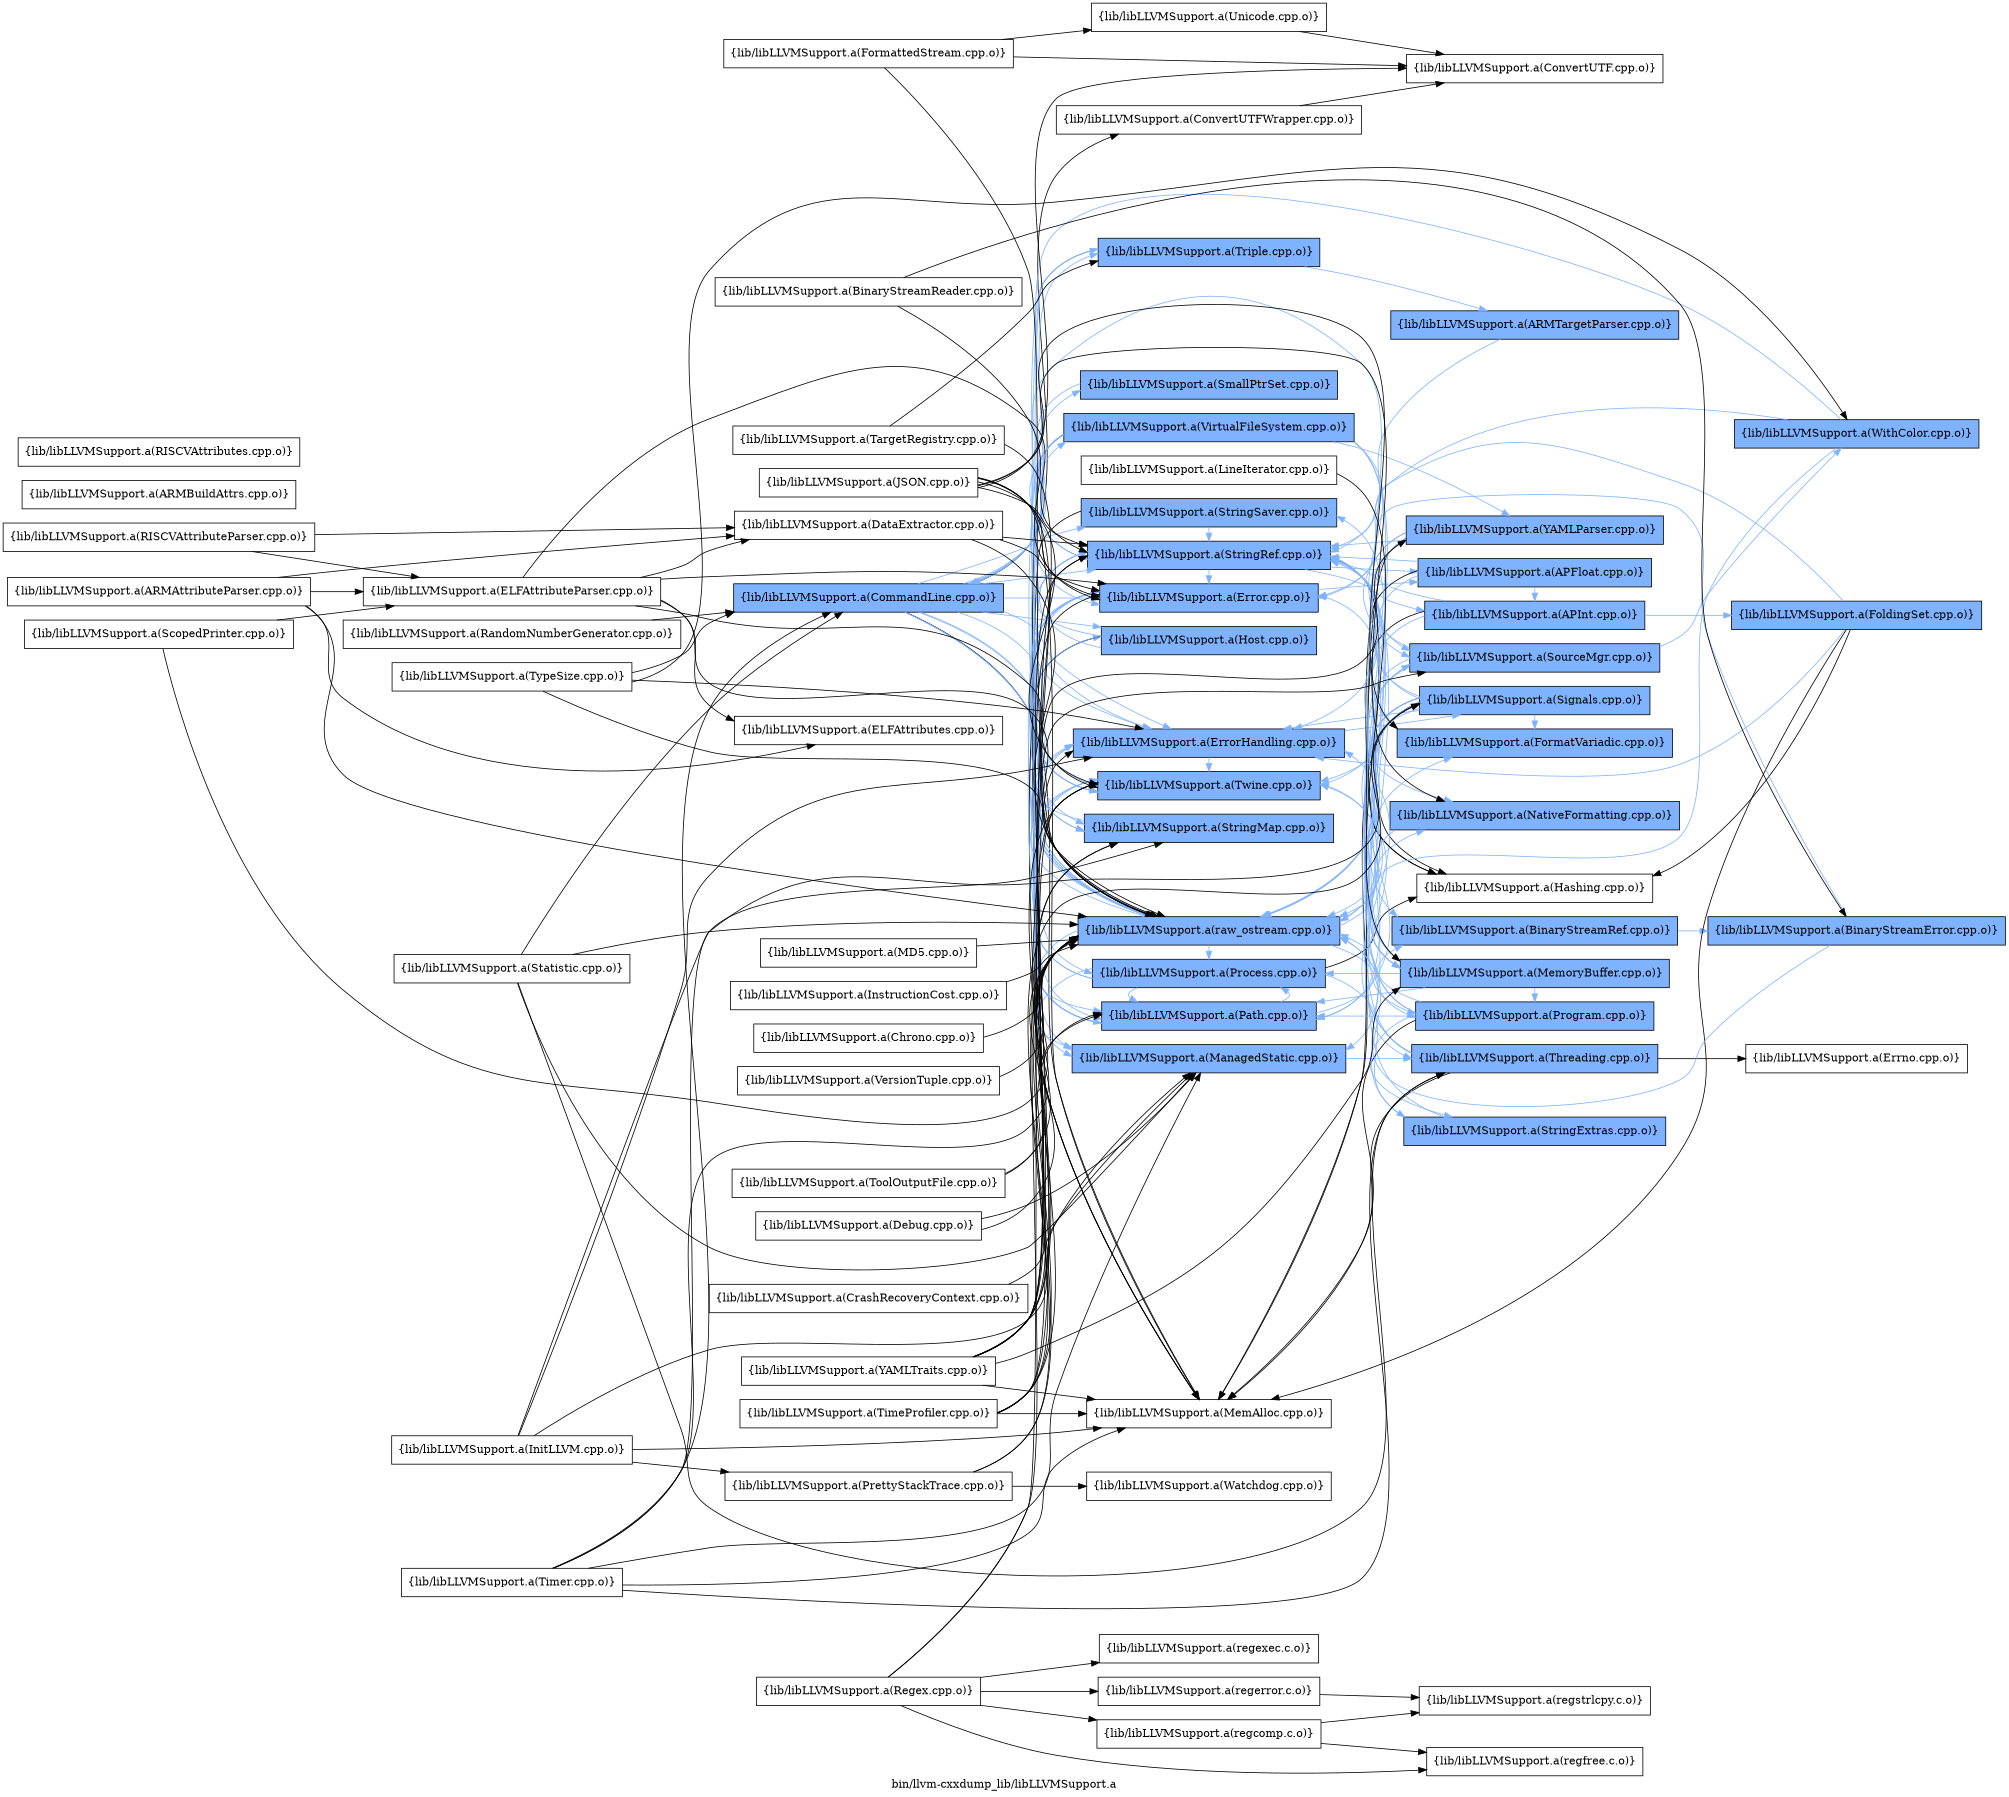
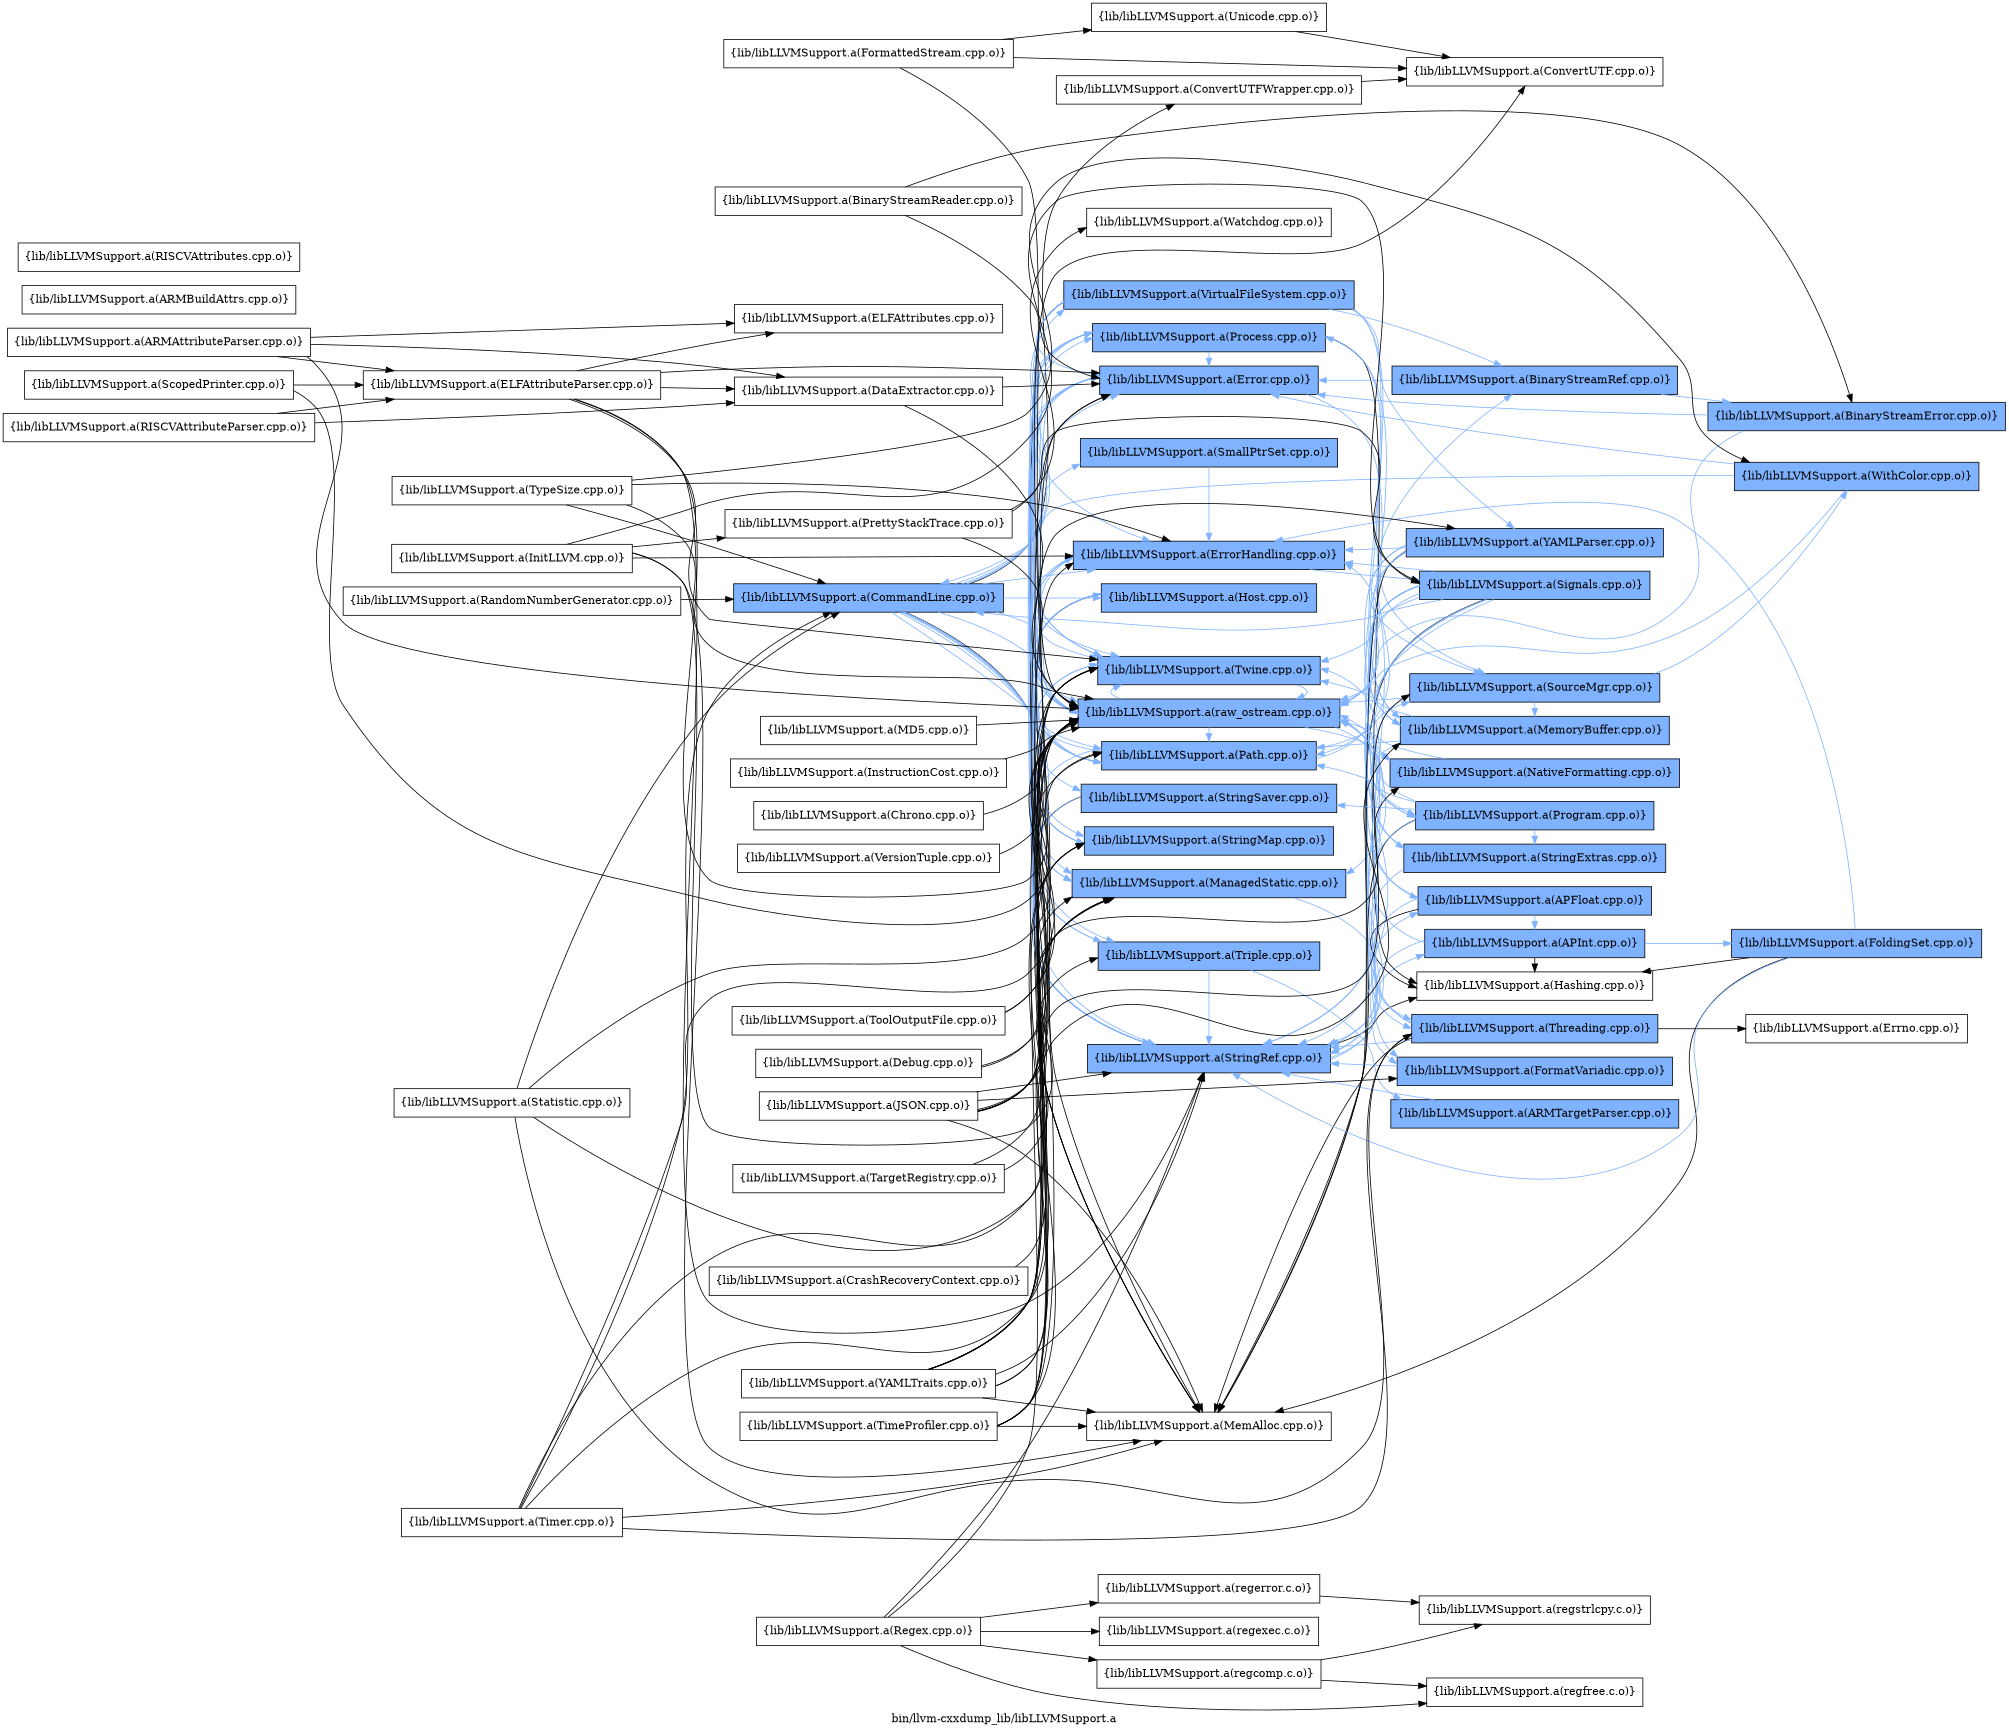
(1209, 470) -> none
(1026, 539) -> none
(1376, 729) -> none
(1377, 772) -> (1359, 380)
